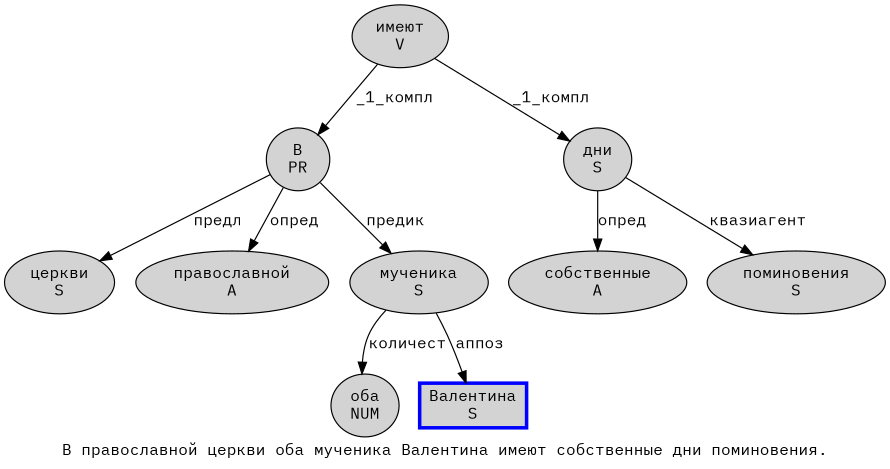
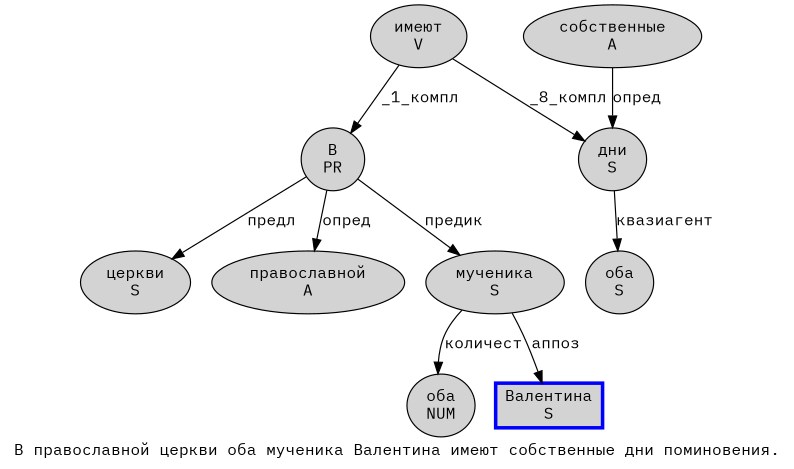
(551, 98) -> (569, 98)
(598, 215) -> (613, 92)
(796, 282) -> (620, 282)
